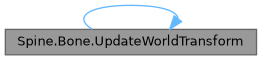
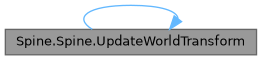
(131, 42) -> (131, 42)
